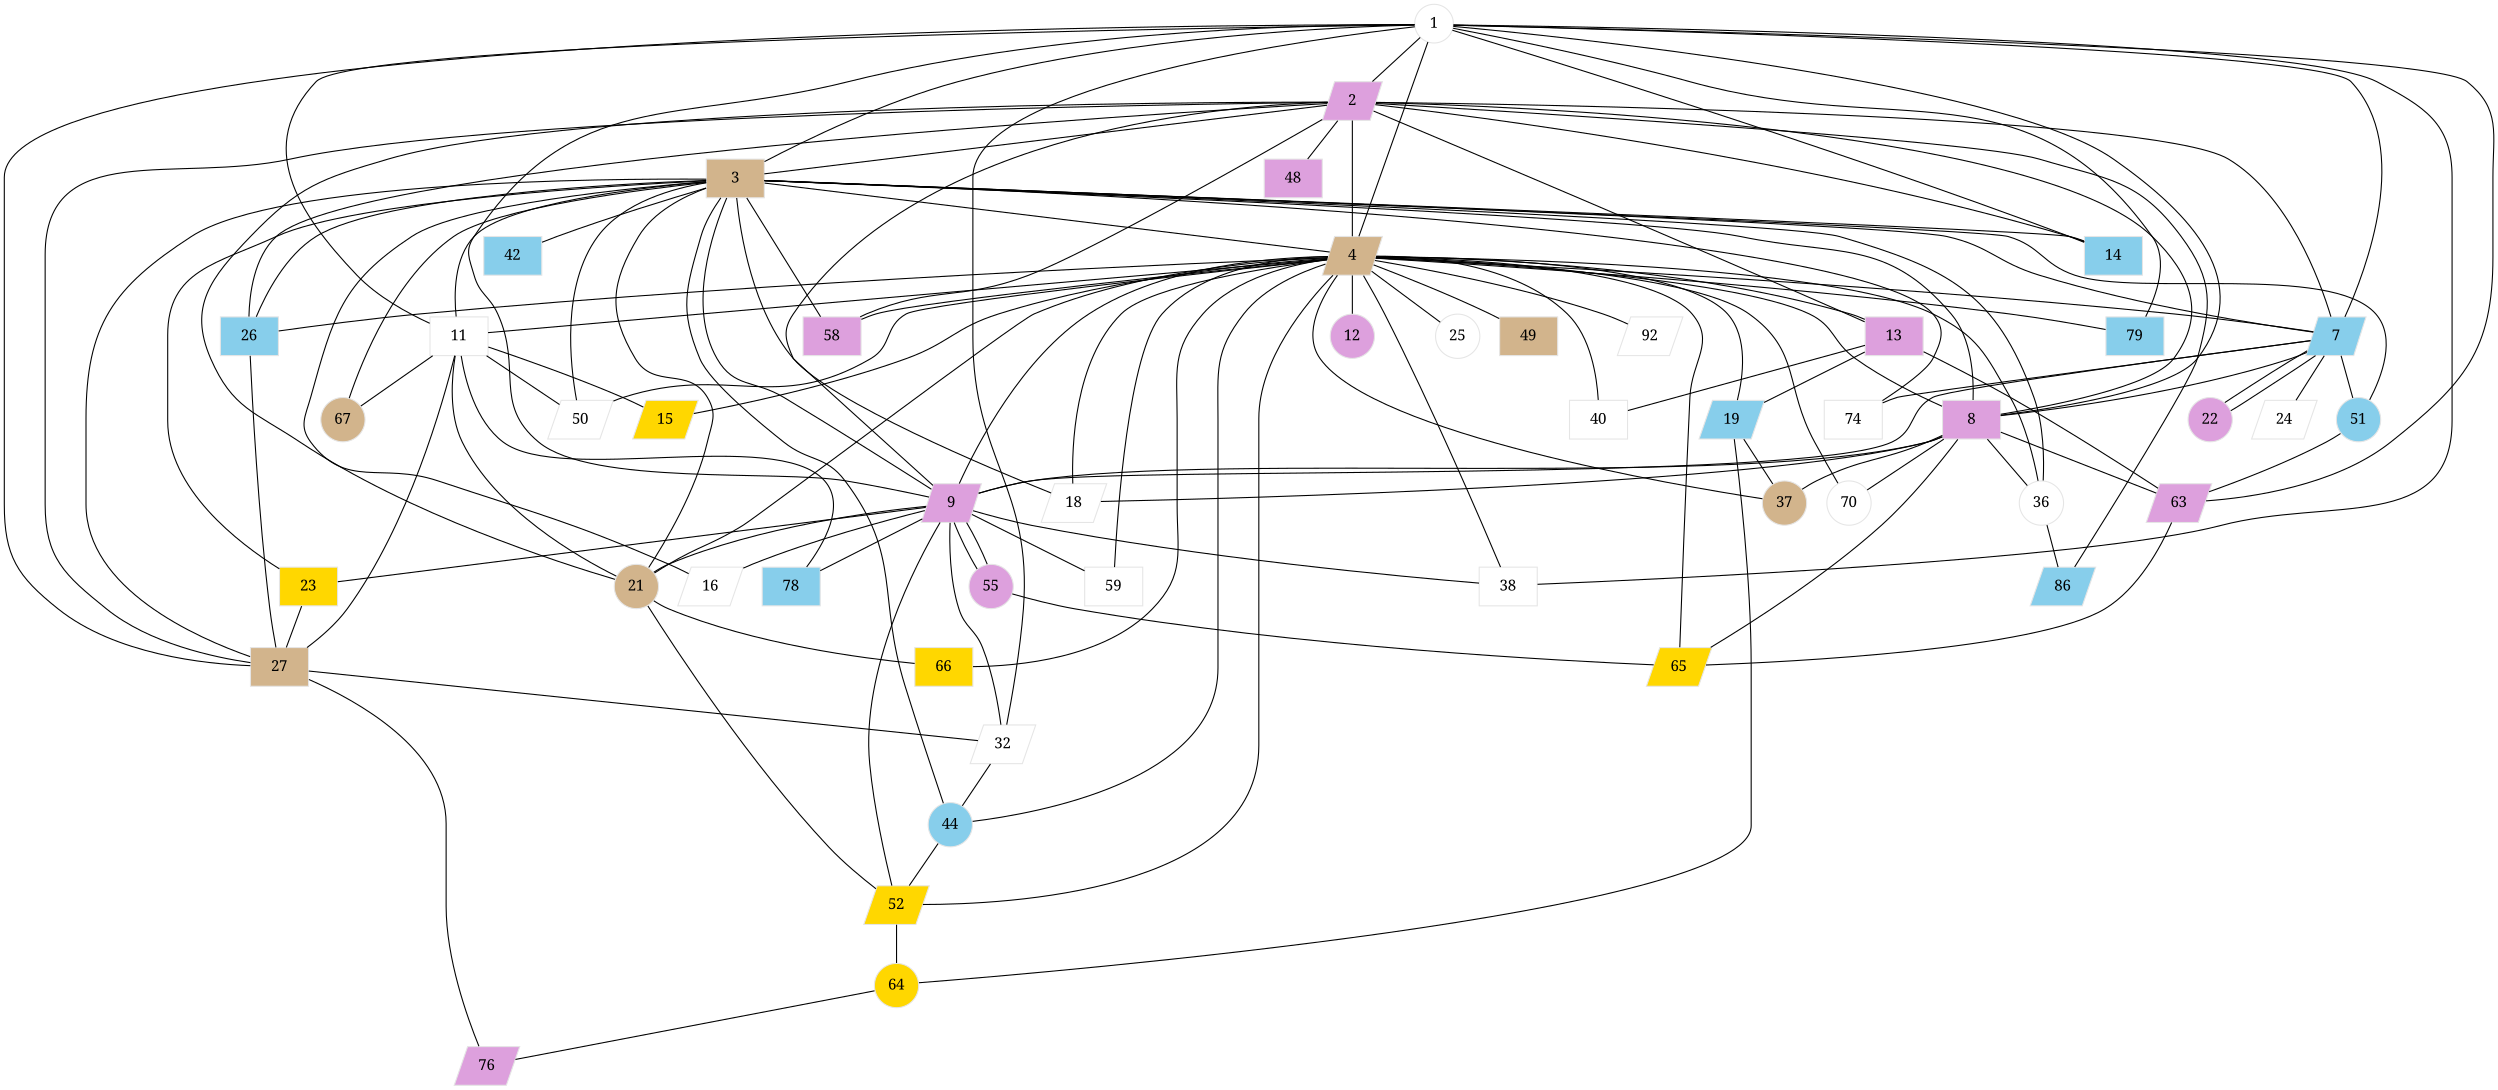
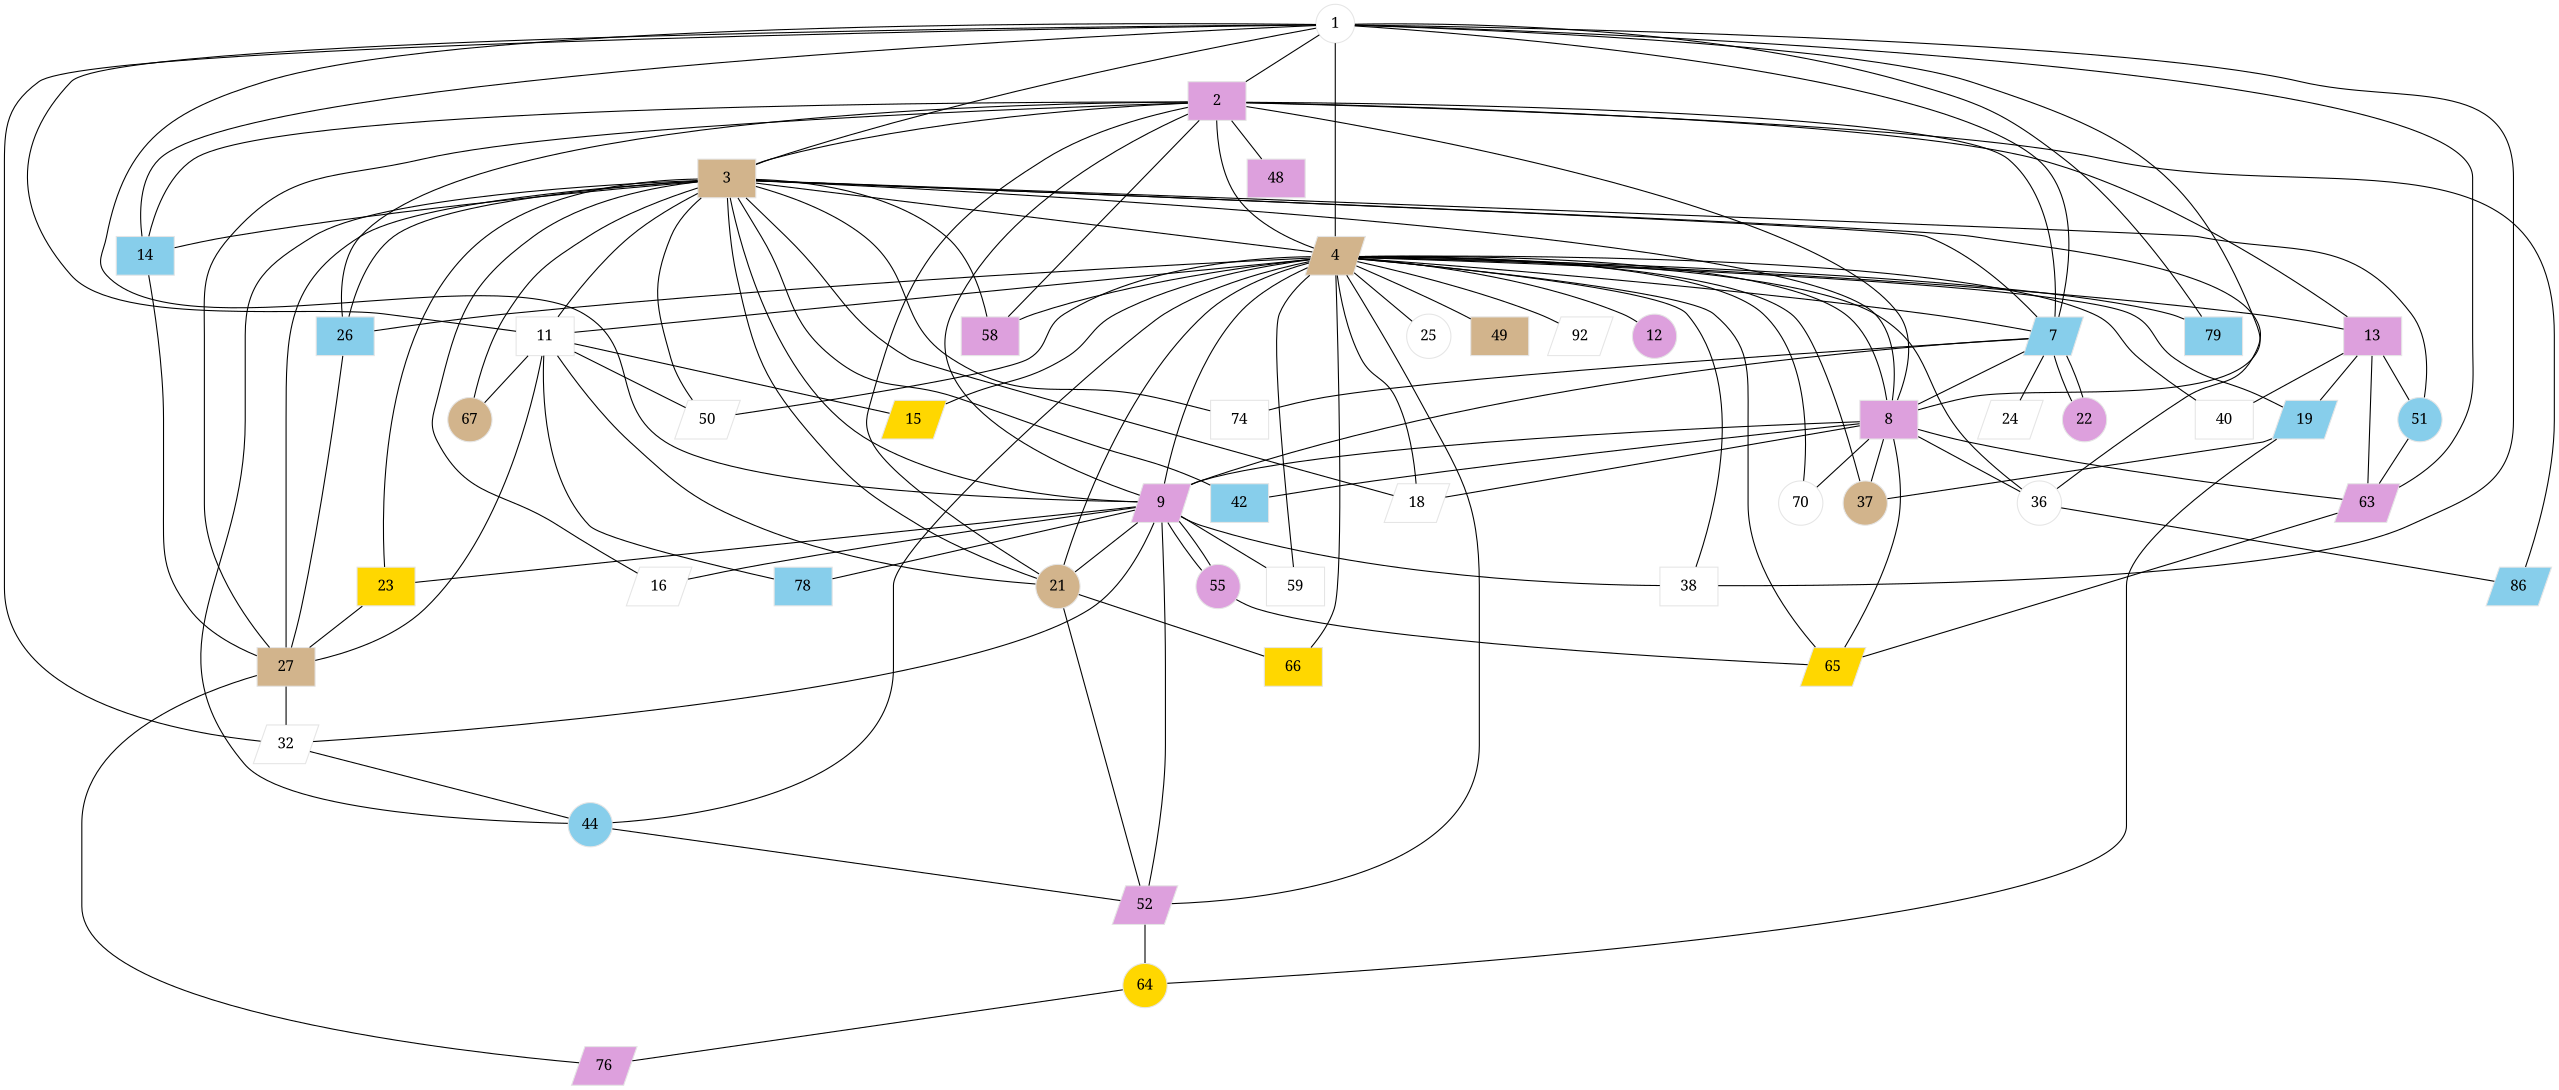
(267, 82) -> (164, 486)
(1352, 101) -> (1217, 101)
(2347, 377) -> (2396, 378)
none -> (1564, 457)
(897, 905) -> (1145, 905)
